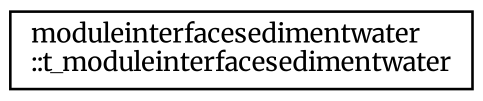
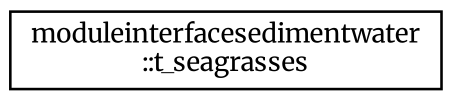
(241, 50) -> (226, 50)
